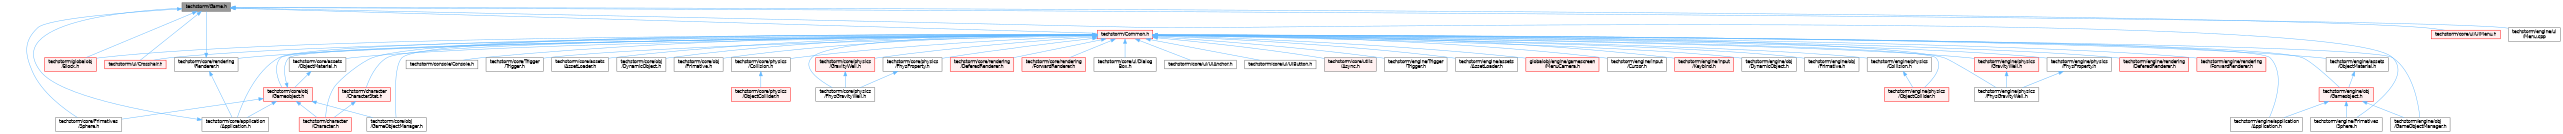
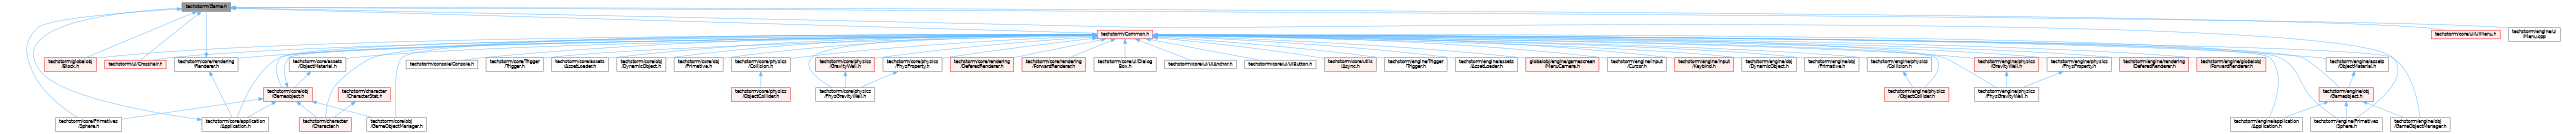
(721, 40) -> (1761, 37)
(2231, 64) -> (2231, 64)
